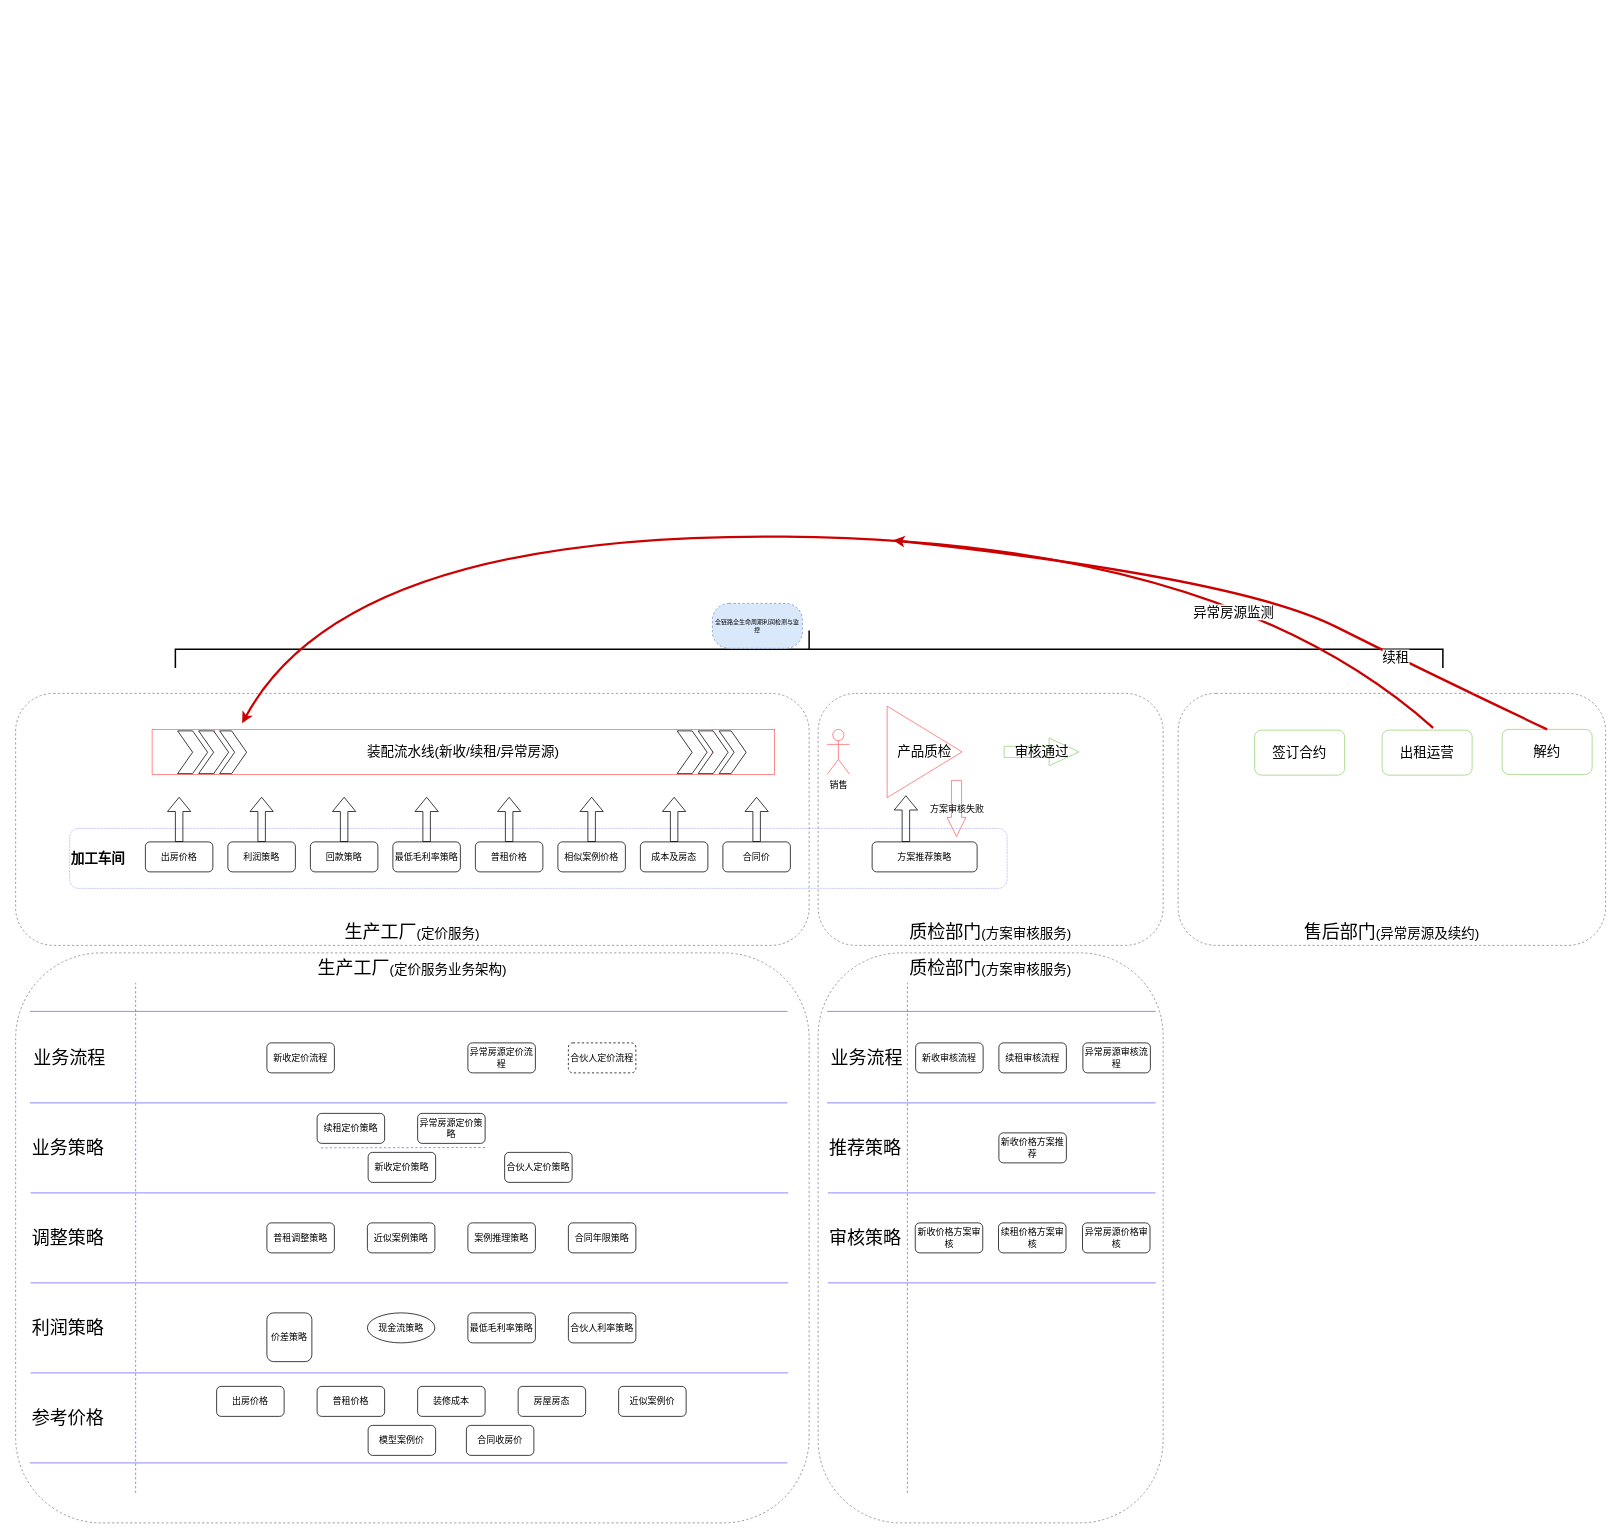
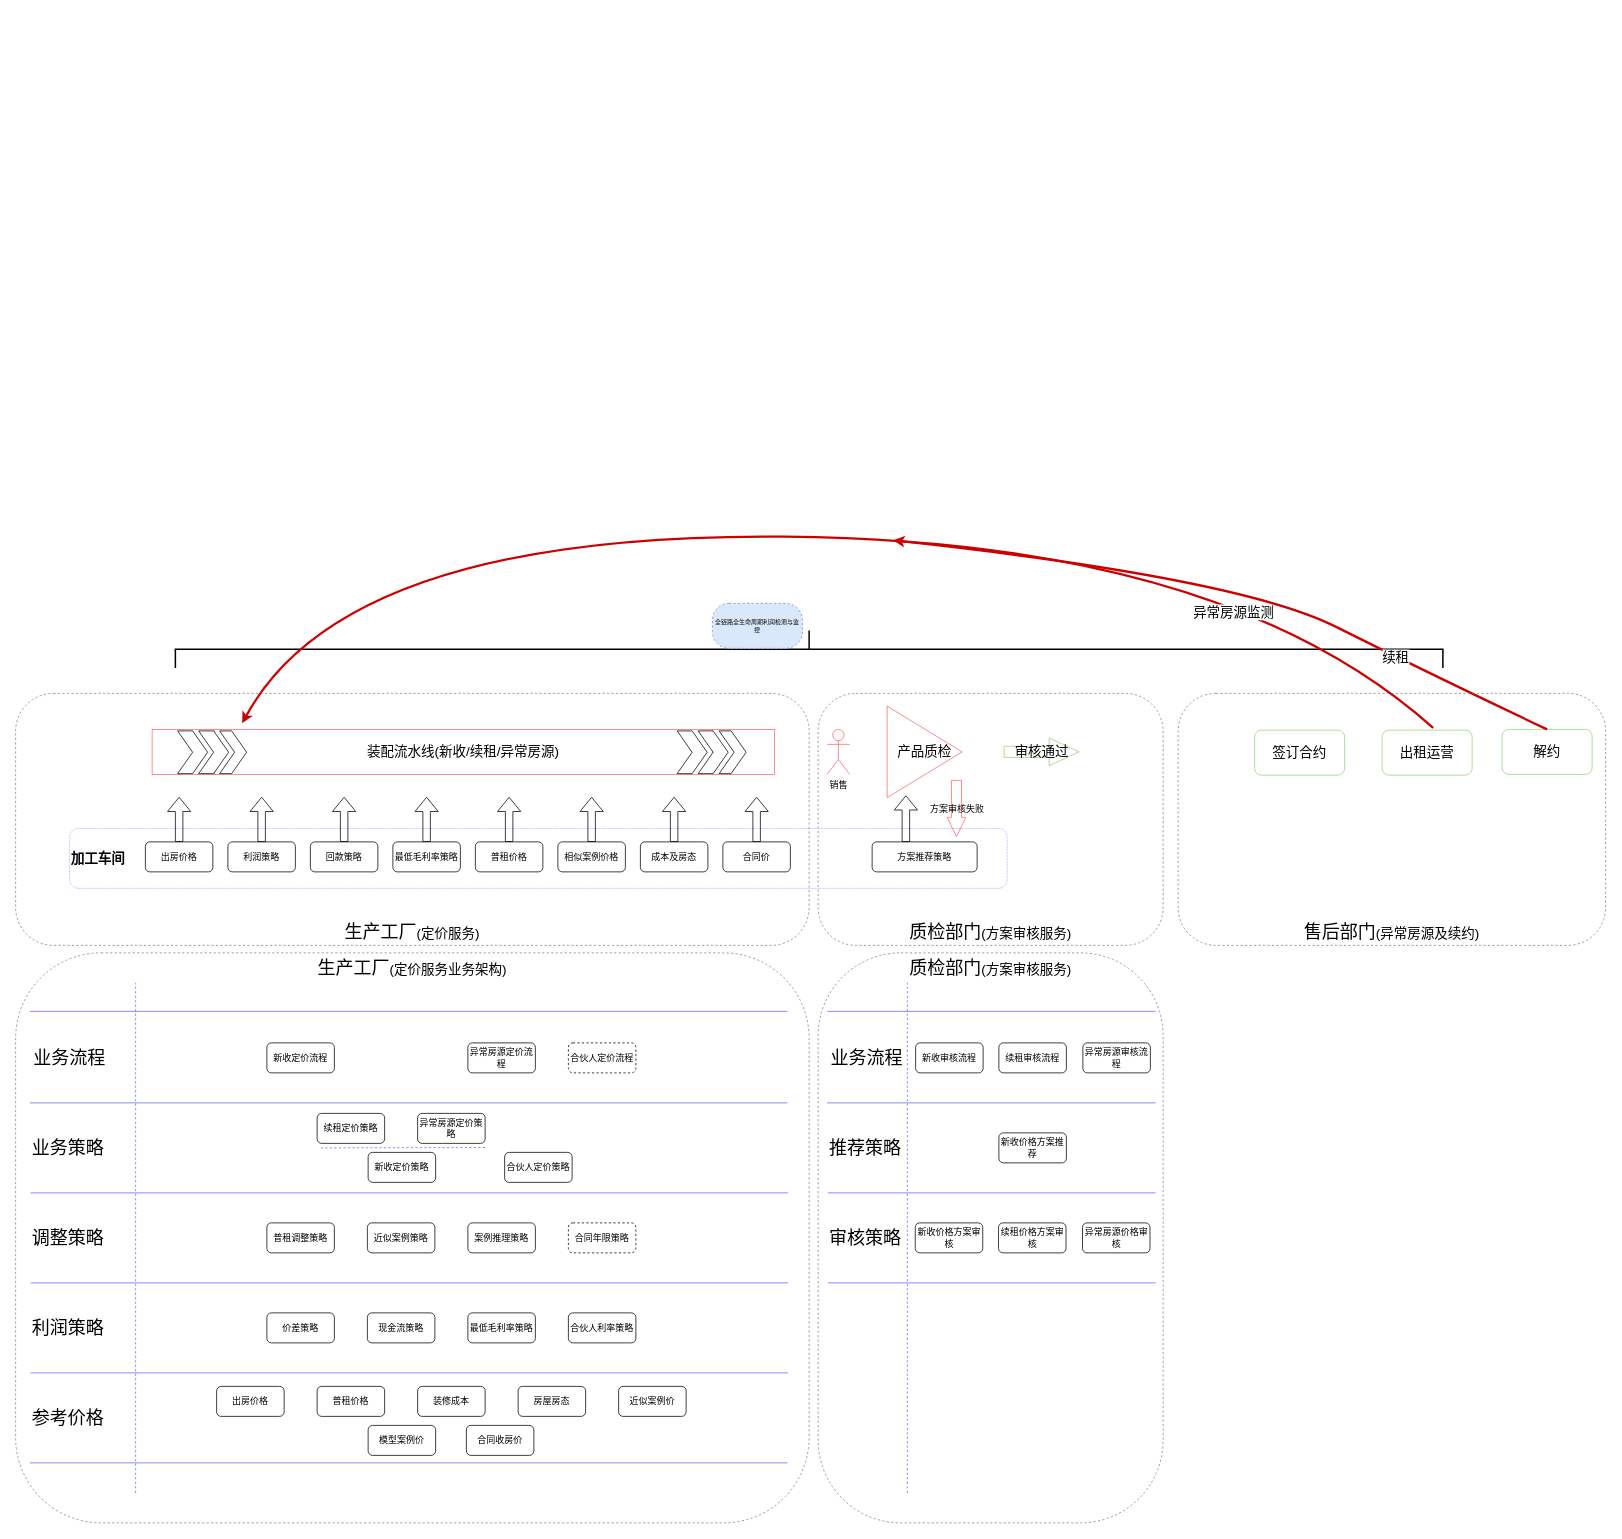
(602, 1238) -> (602, 1238)
(401, 1328) -> (401, 1328)
(289, 1337) -> (300, 1328)
